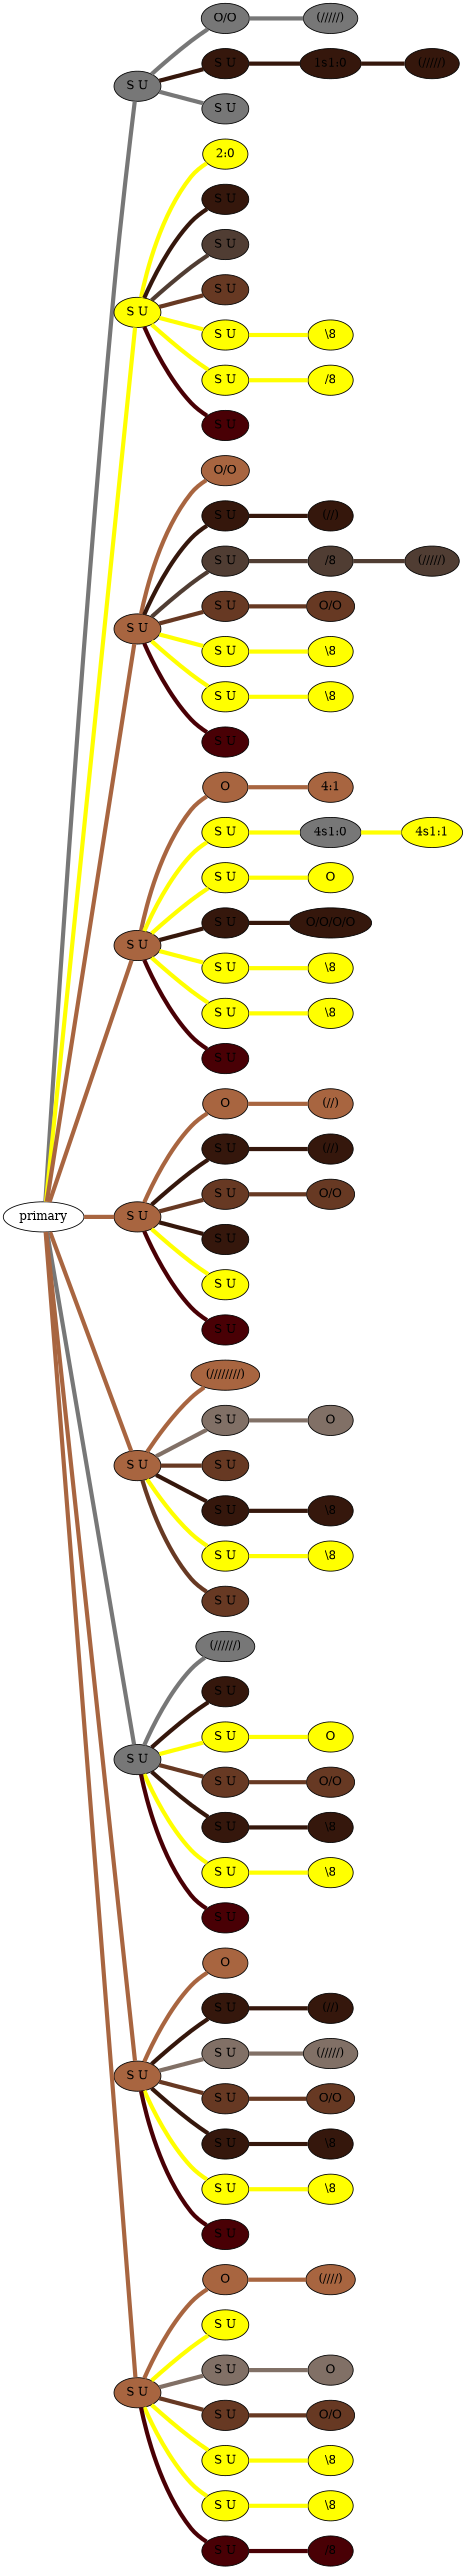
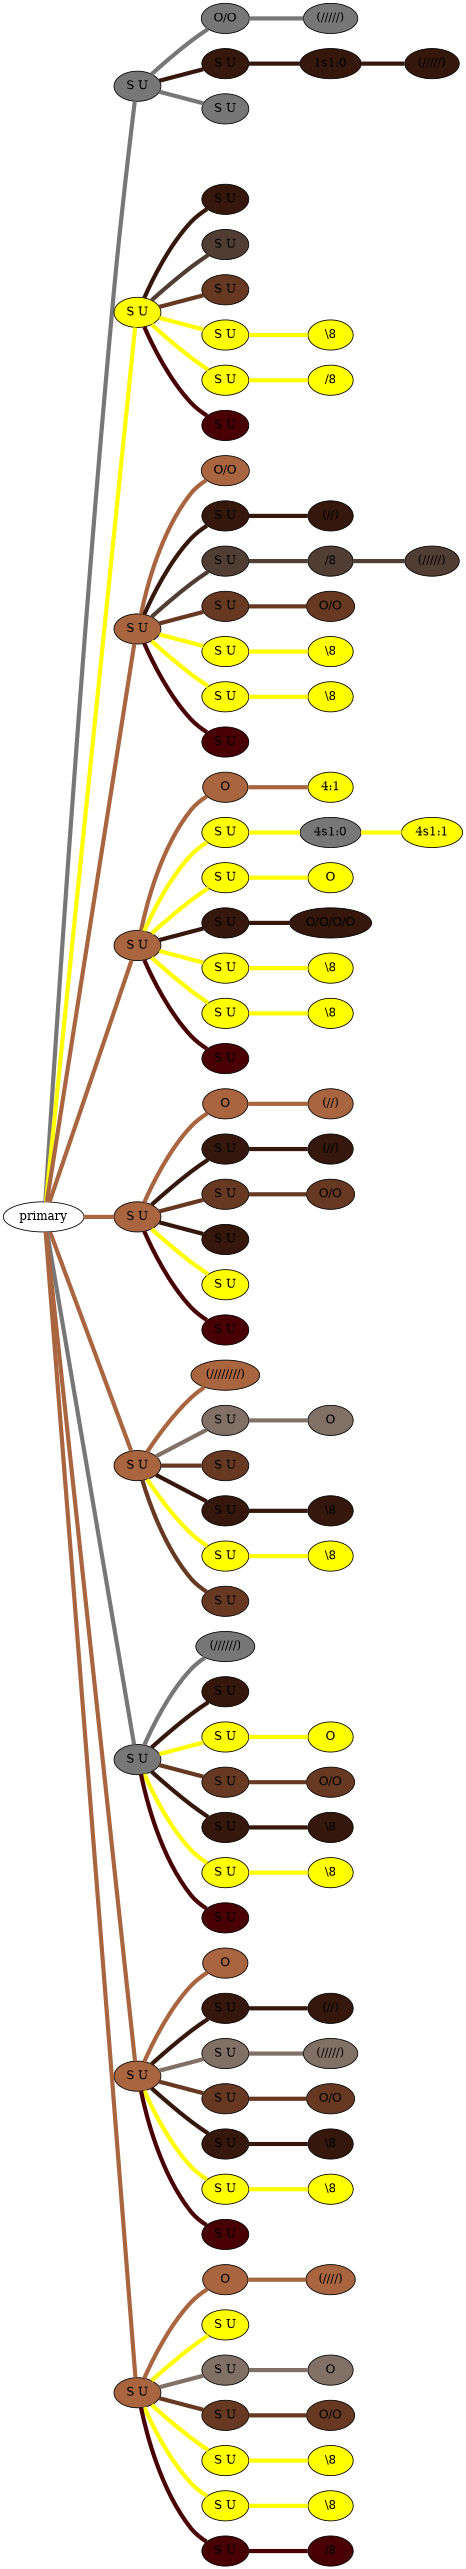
(225, 154) -> none
(331, 787) -> (331, 787)
